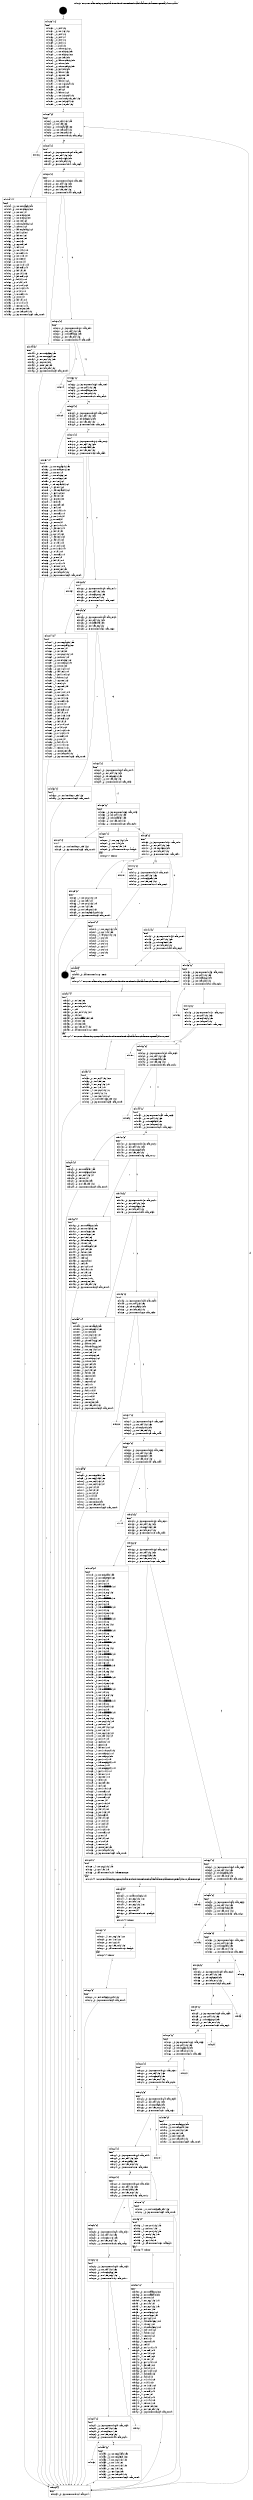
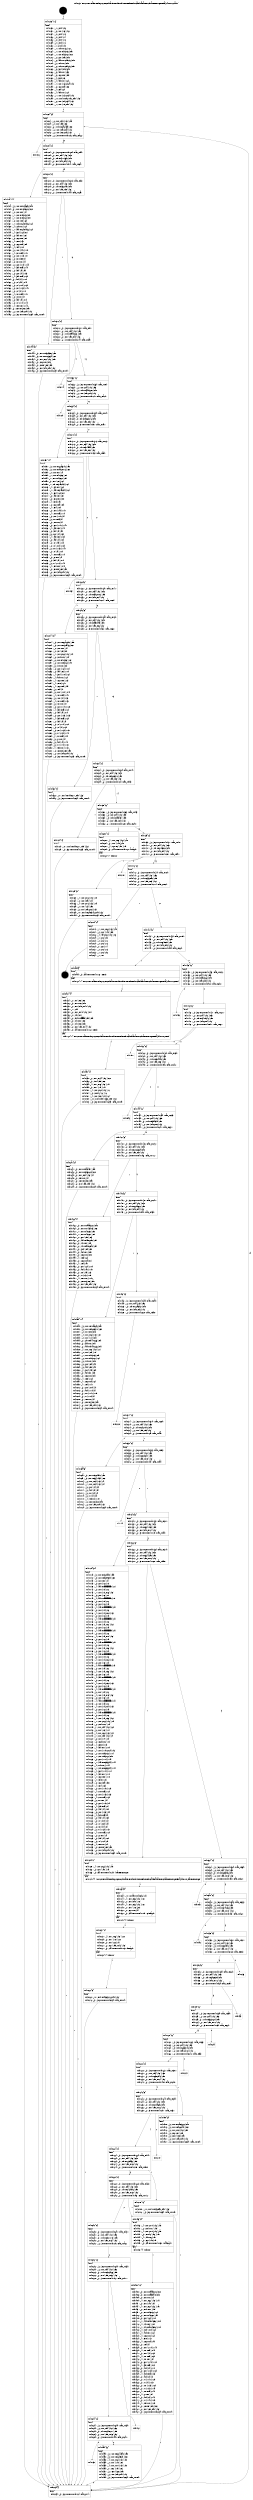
(93, 832) -> (91, 810)
(173, 892) -> (156, 907)
(140, 1364) -> none
